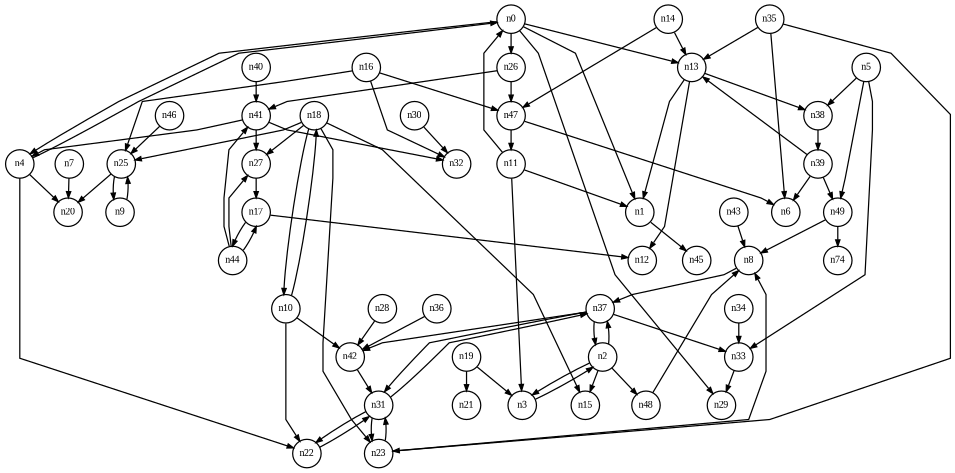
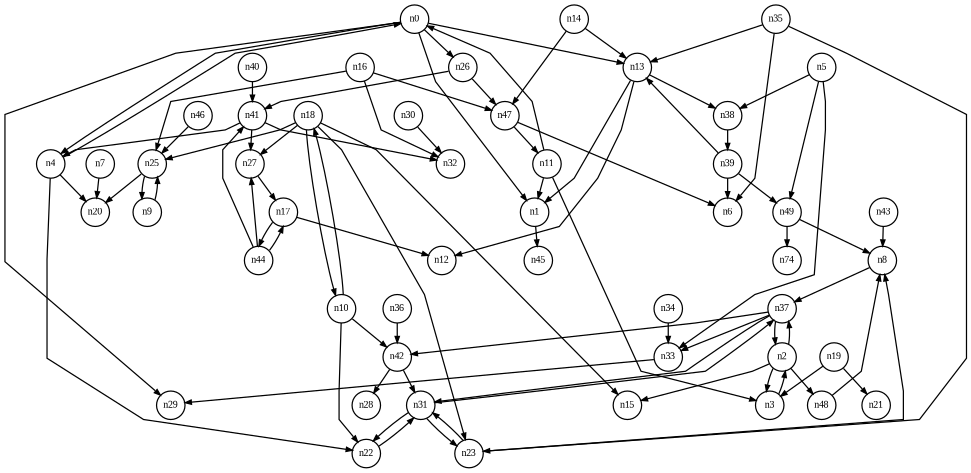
(368, 330) -> (385, 377)
